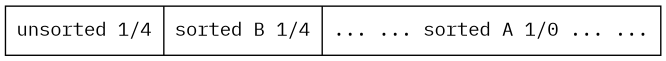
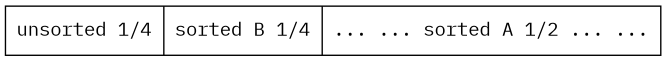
(492, 30) -> (492, 30)
